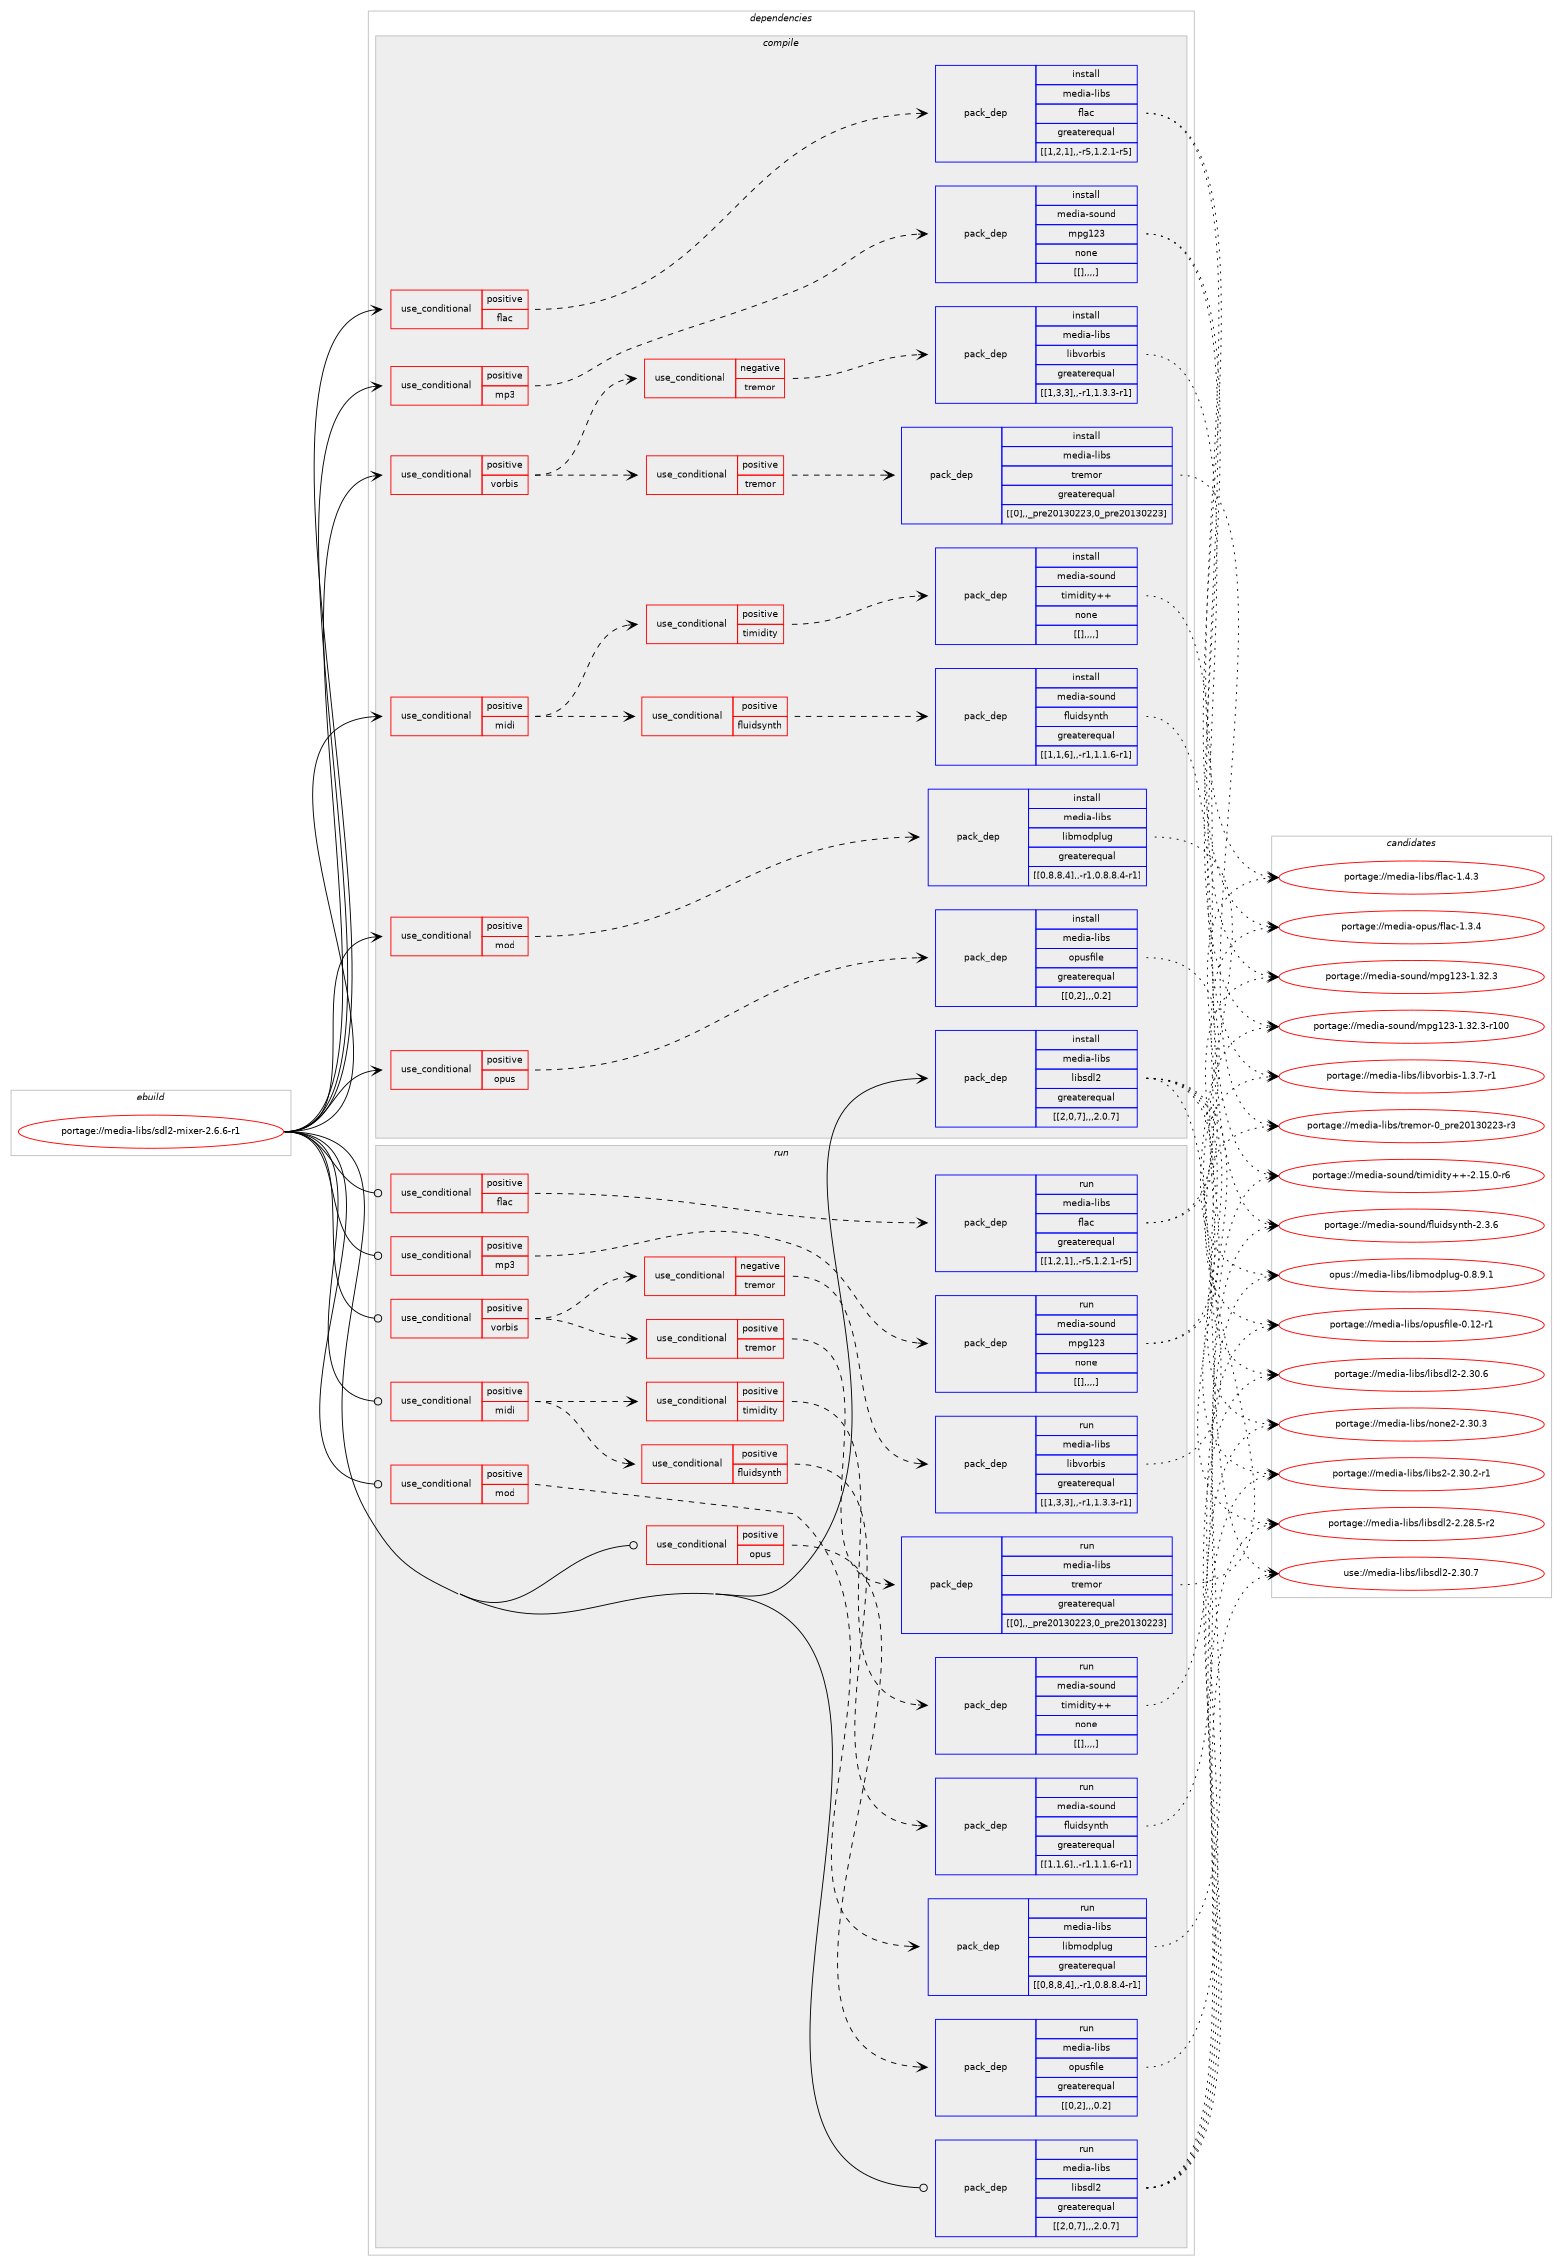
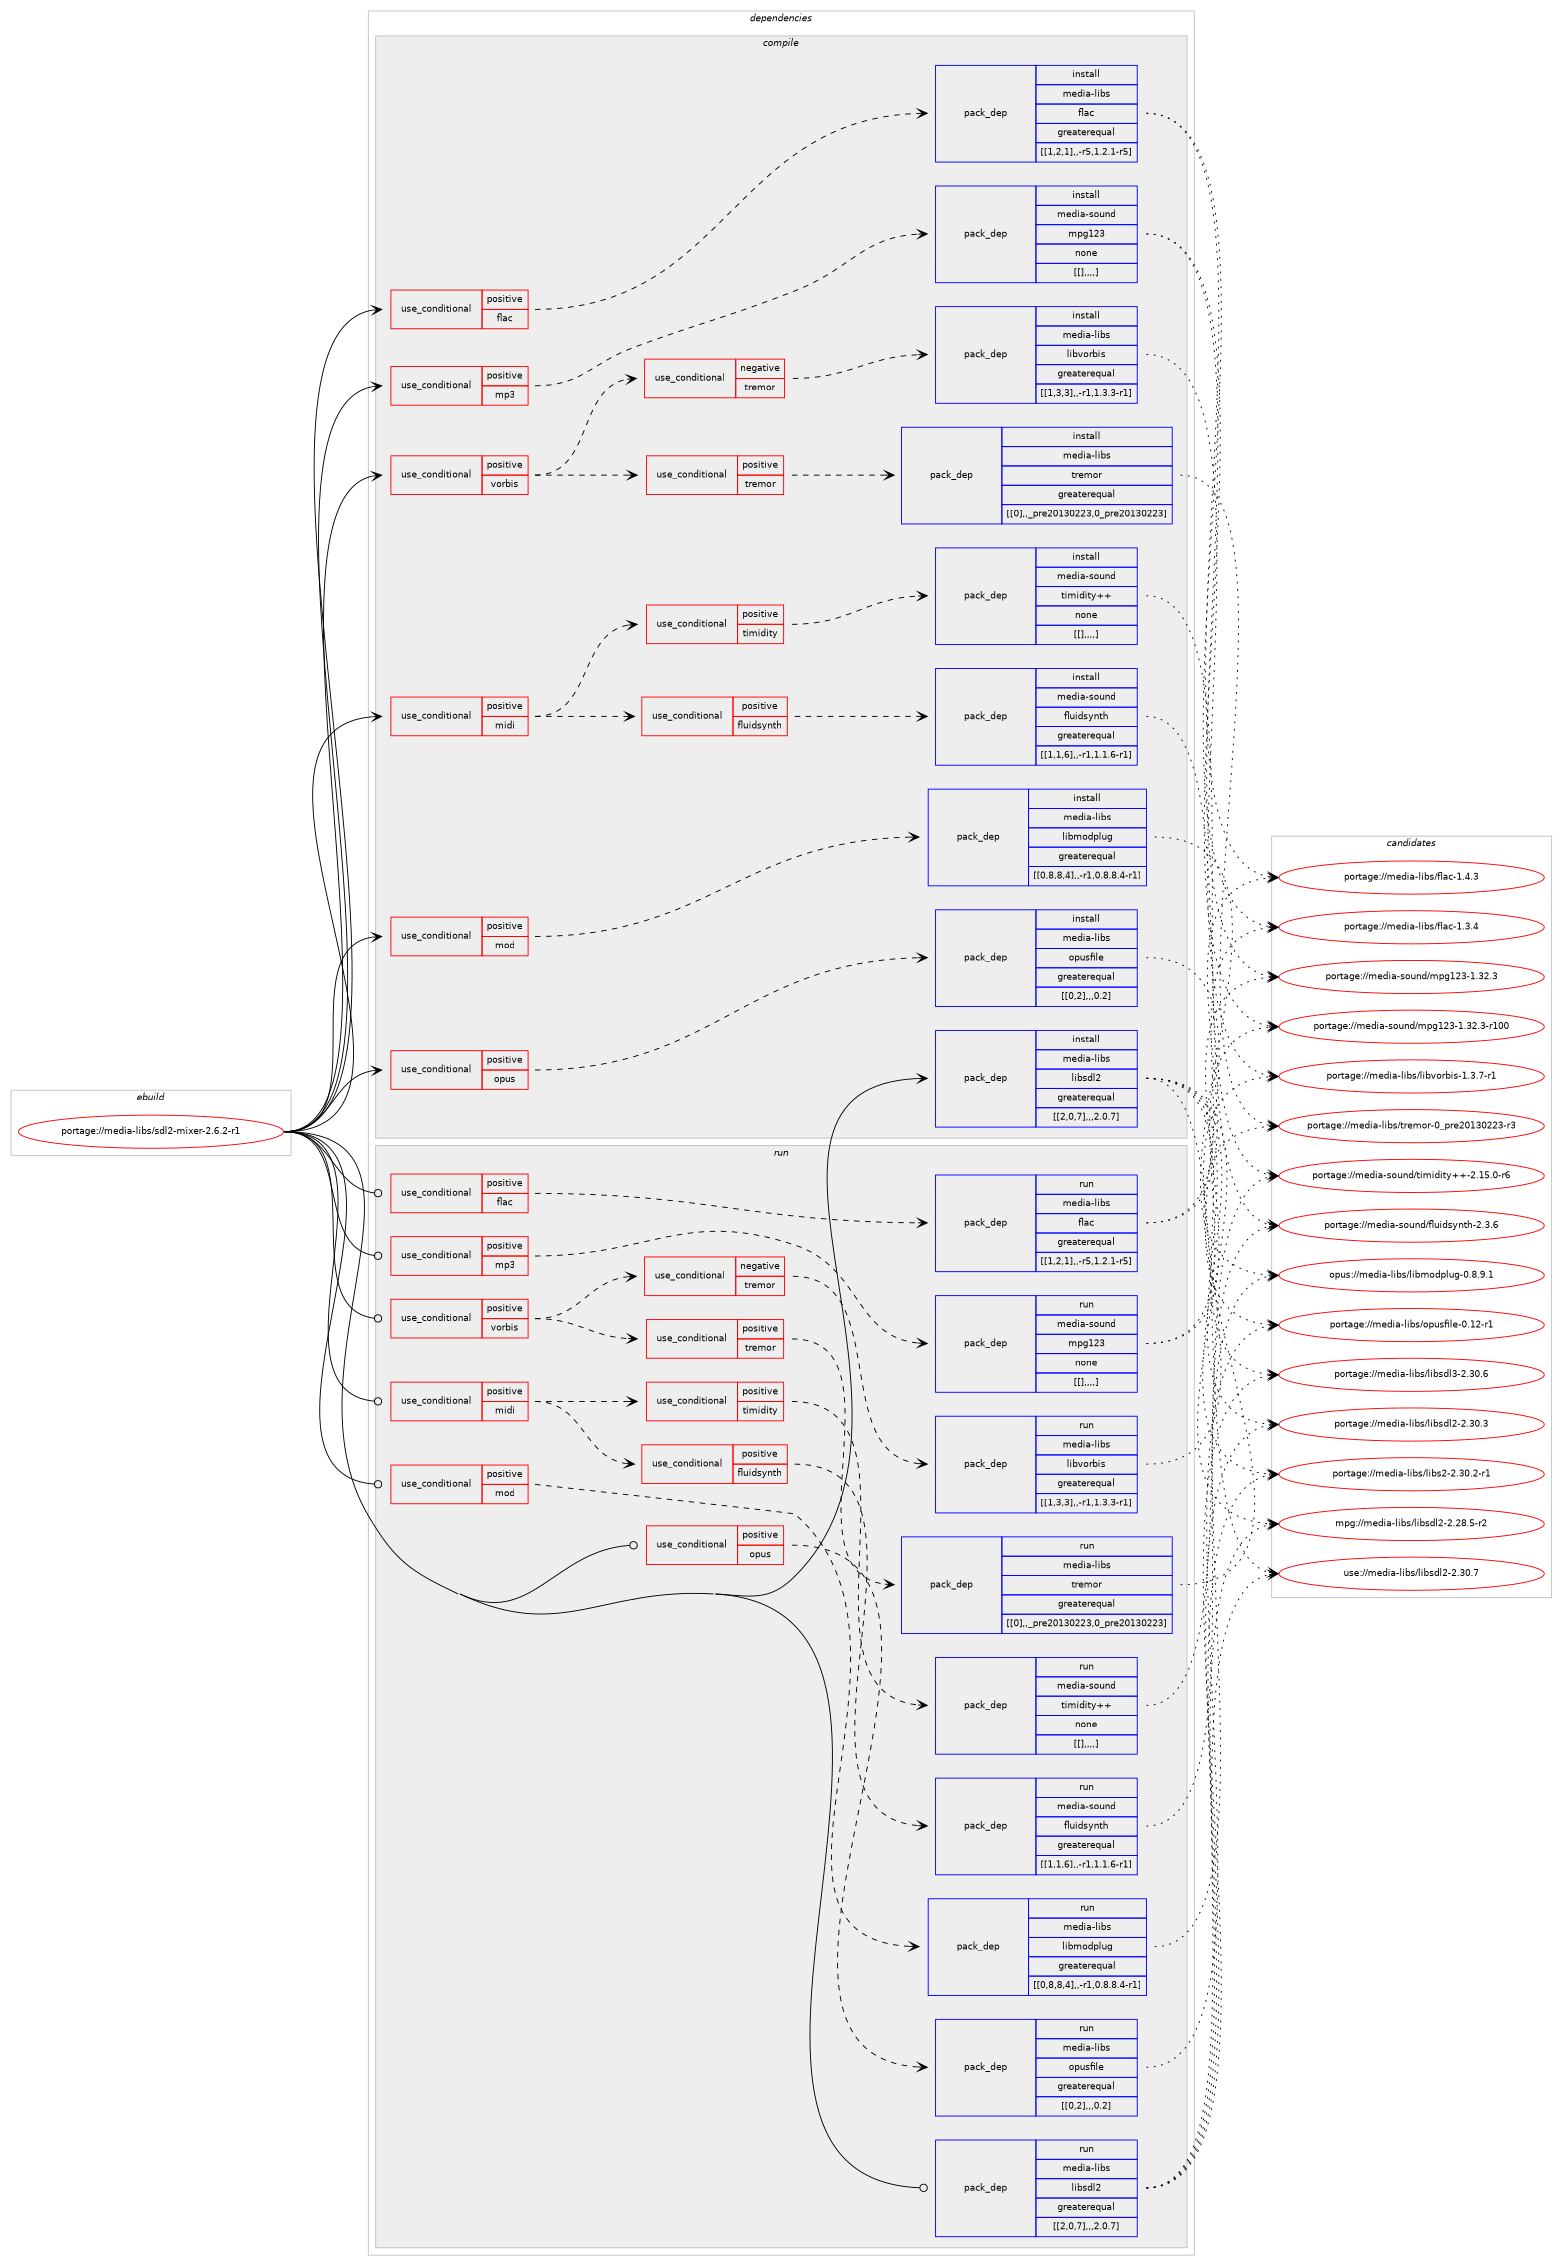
(1412, 927) -> (1412, 927)
(151, 1132) -> (151, 1132)
(1412, 1375) -> (1412, 1375)
(1412, 1425) -> (1412, 1425)
(1412, 1524) -> (1412, 1524)
